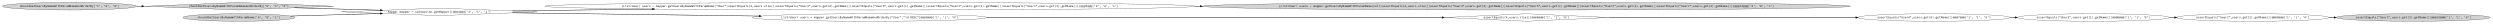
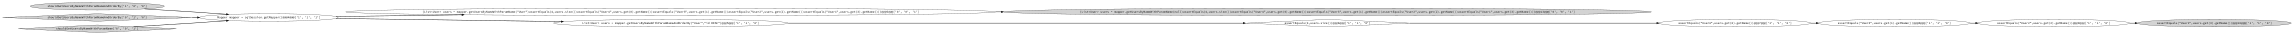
(139, 6) -> (185, 11)
(439, 12) -> (269, 18)
(239, 18) -> (97, 29)
